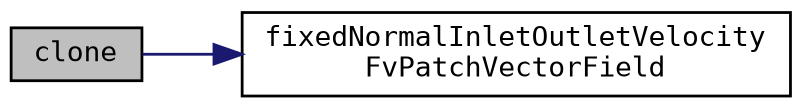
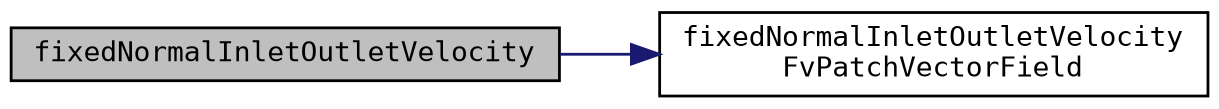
(77, 54) -> (285, 54)
